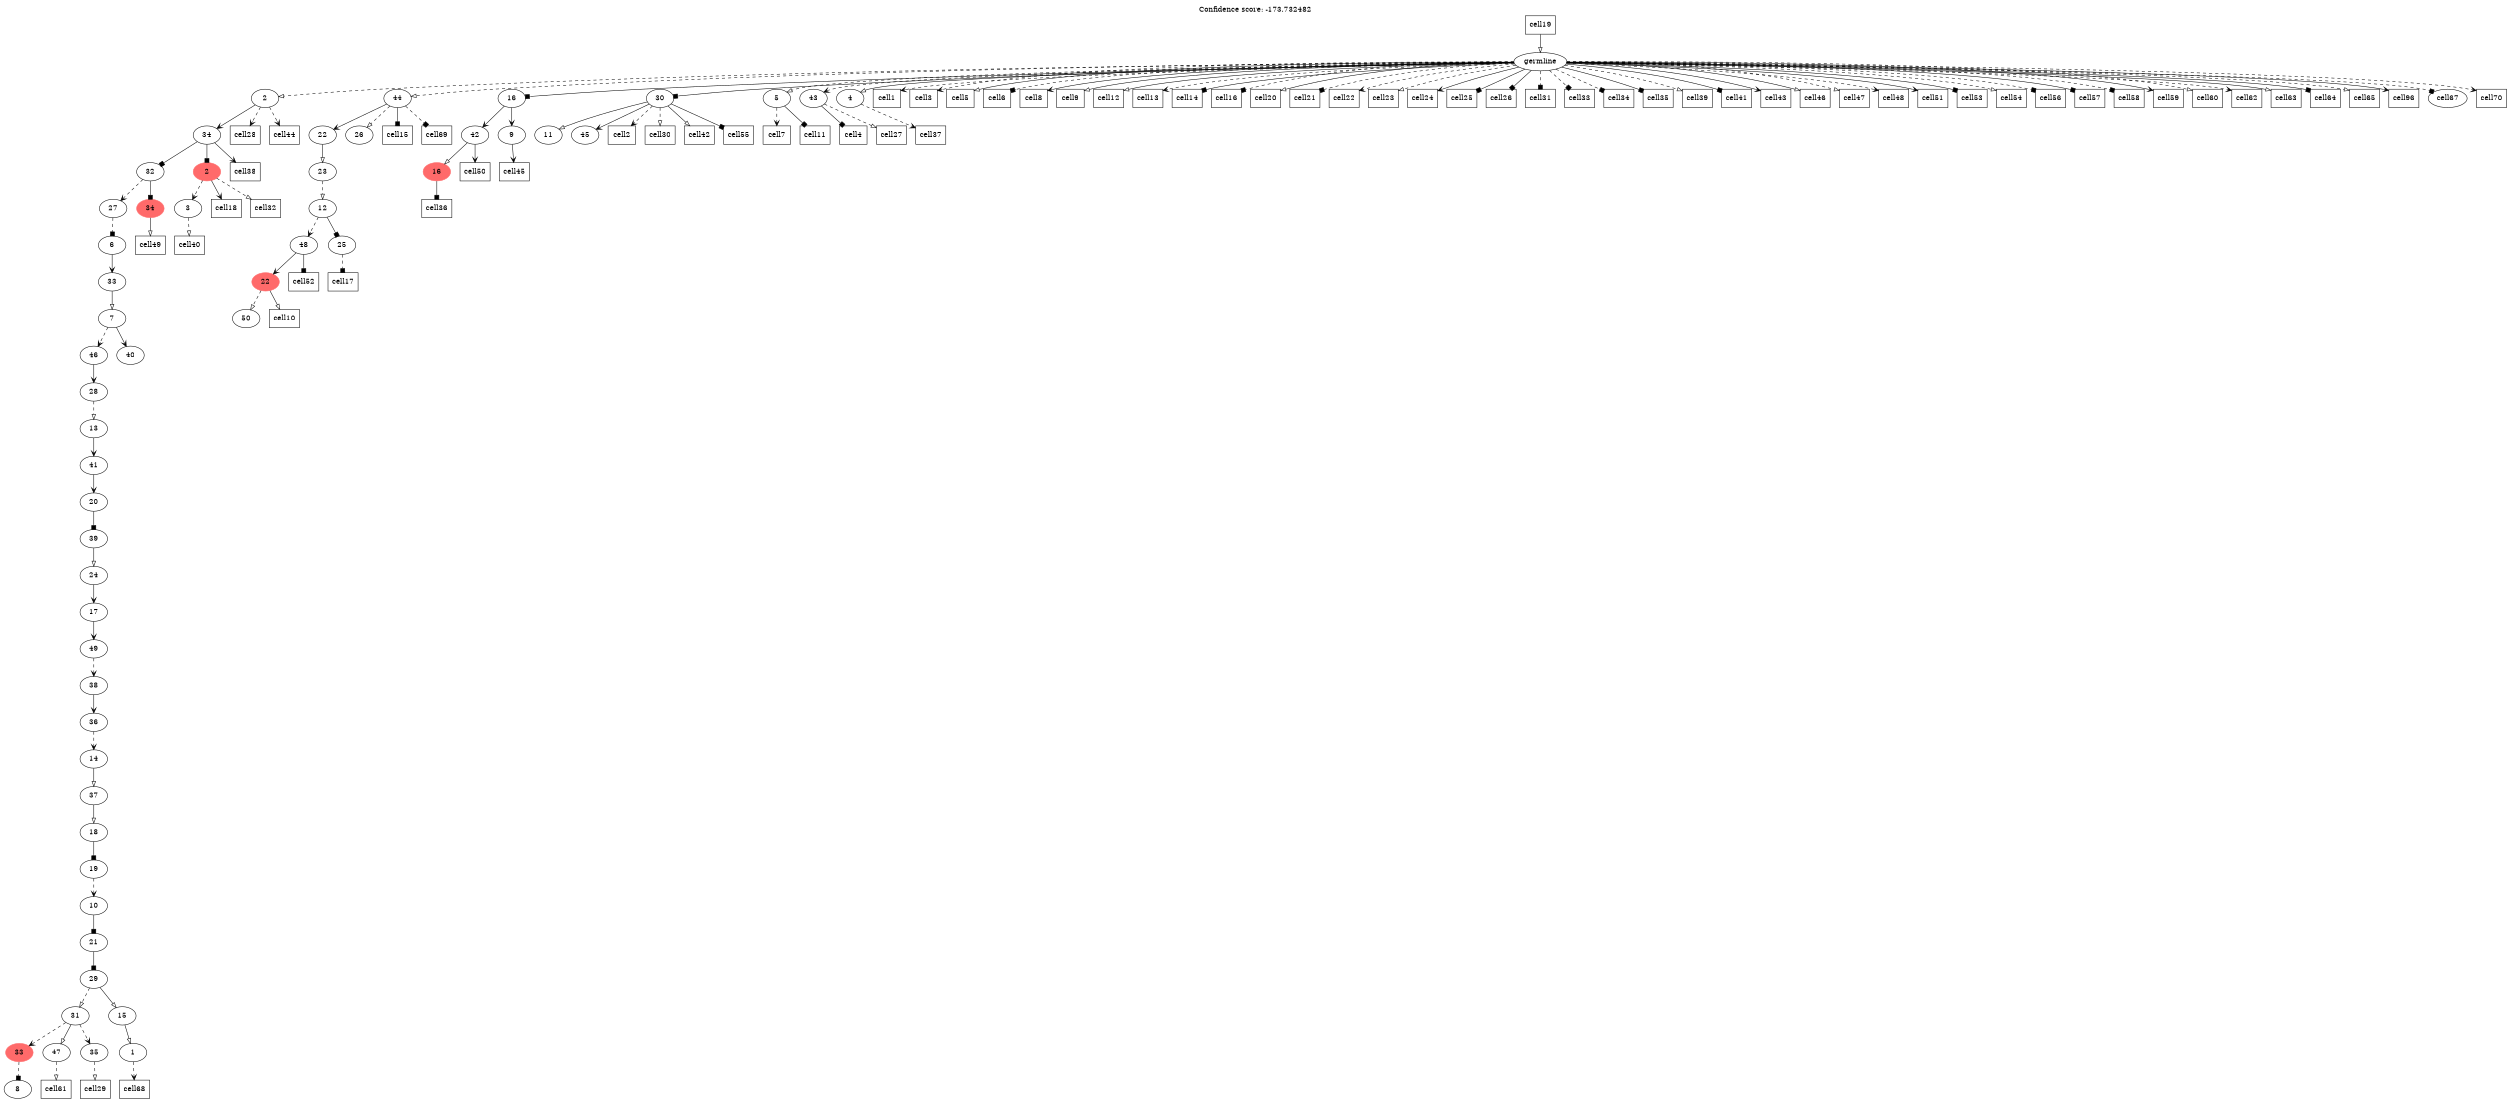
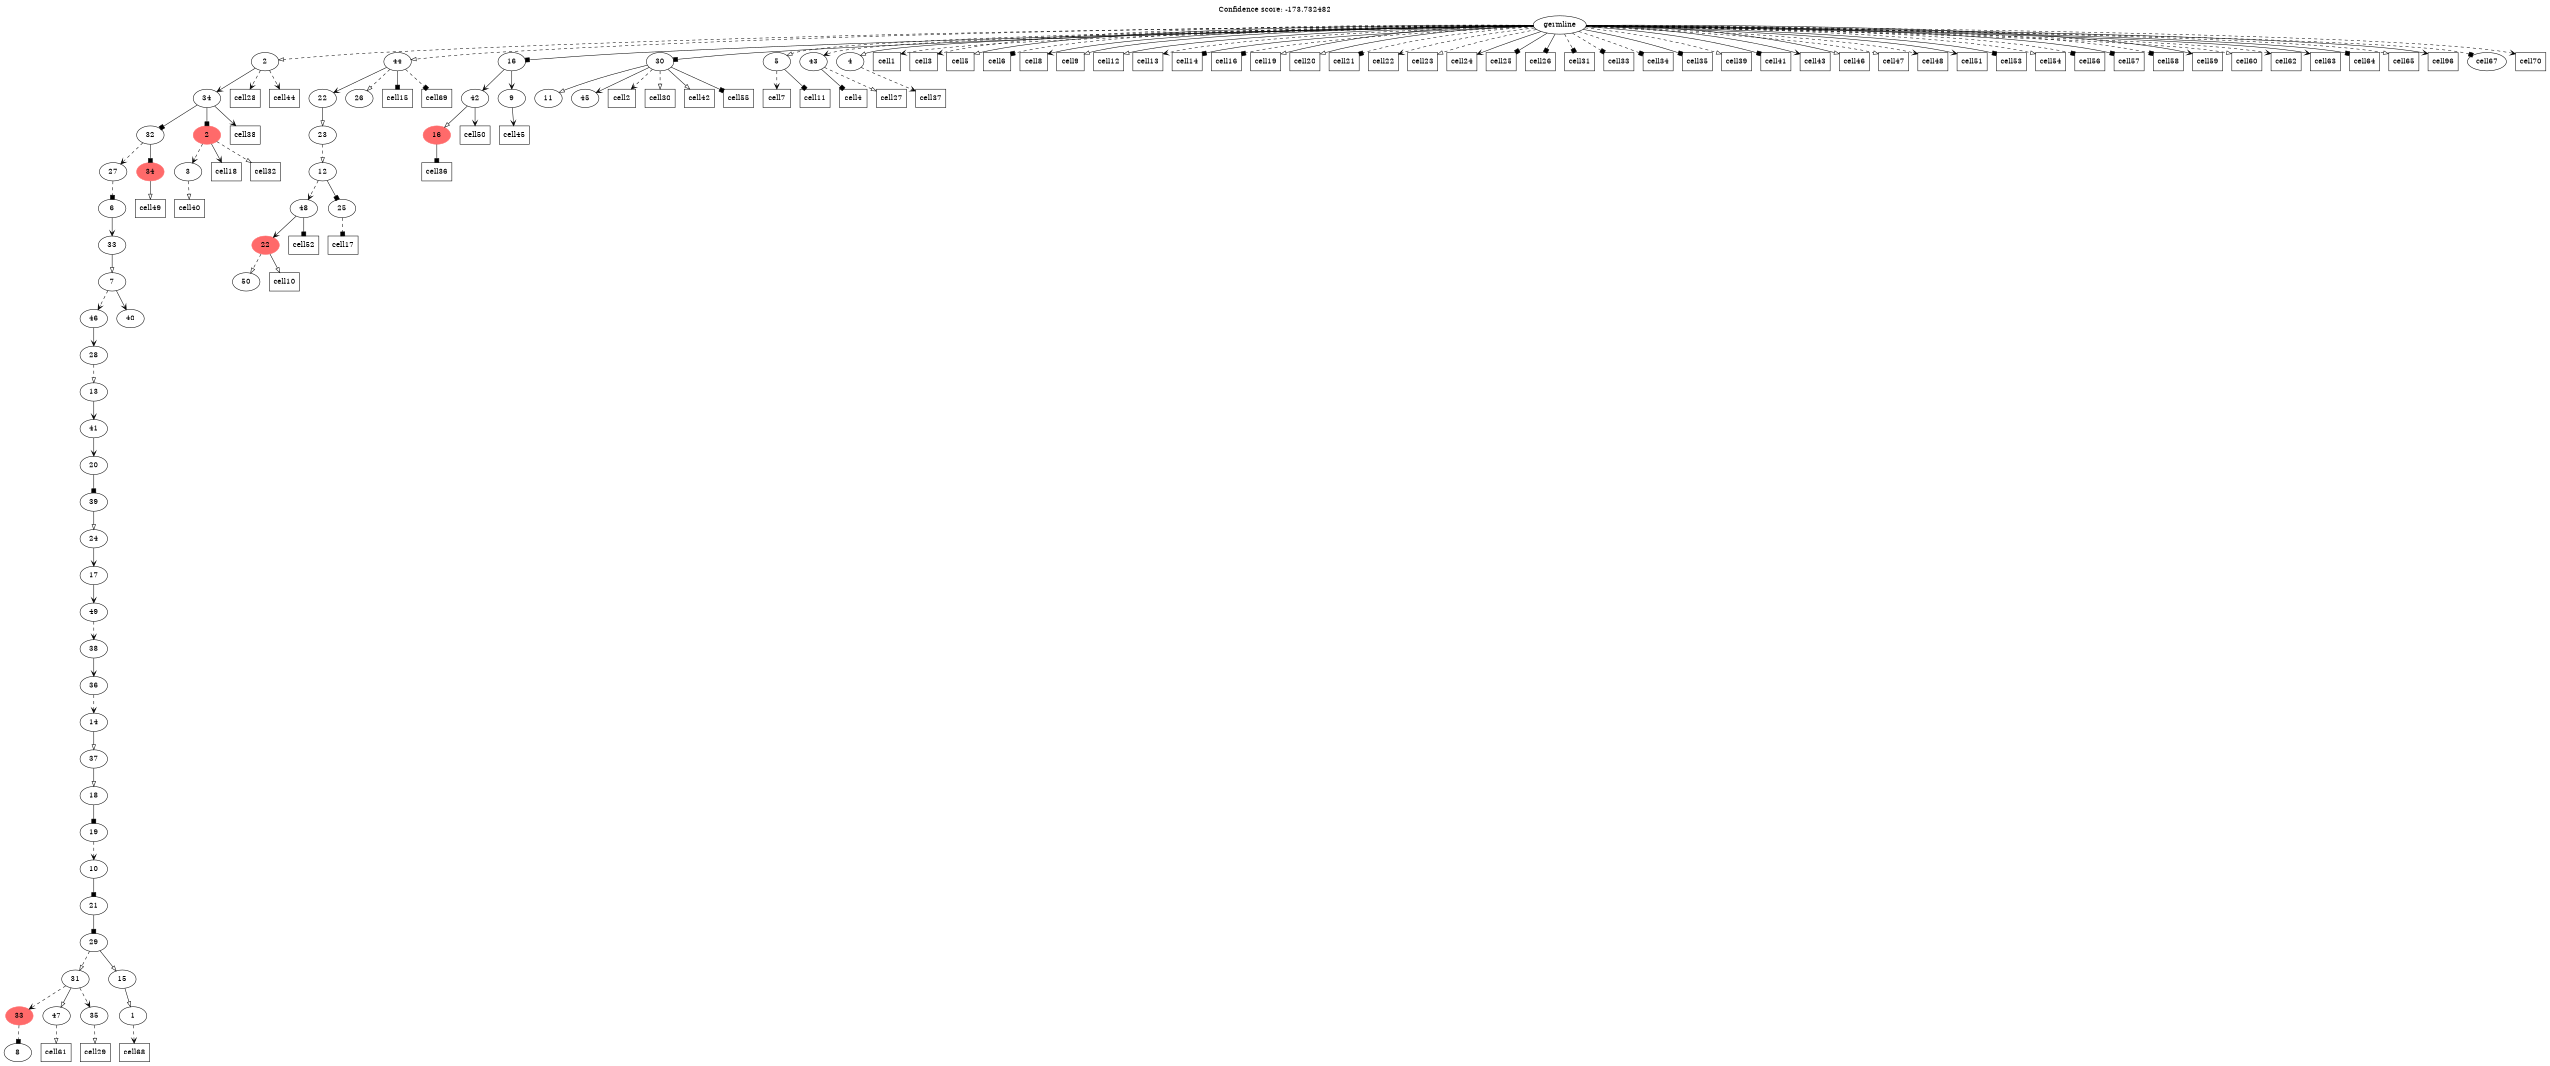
(1540, 41) -> (1409, 32)
(1917, 70) -> (1946, 33)
